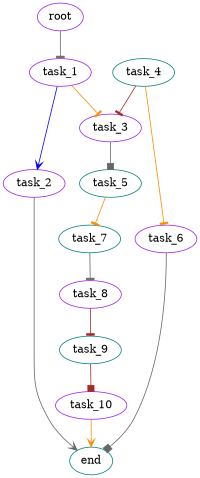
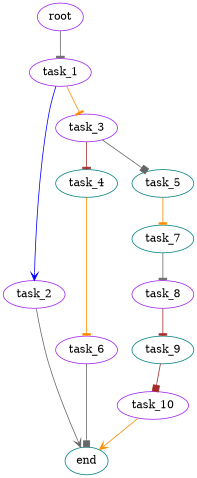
(128, 99) -> (87, 154)
